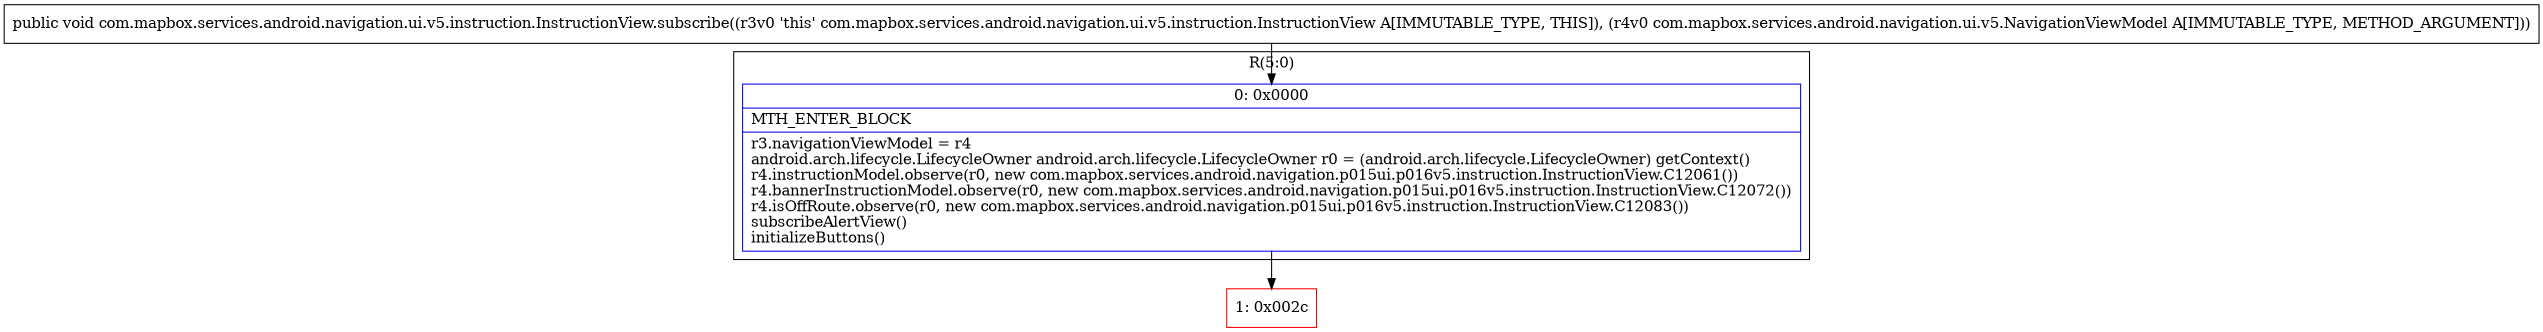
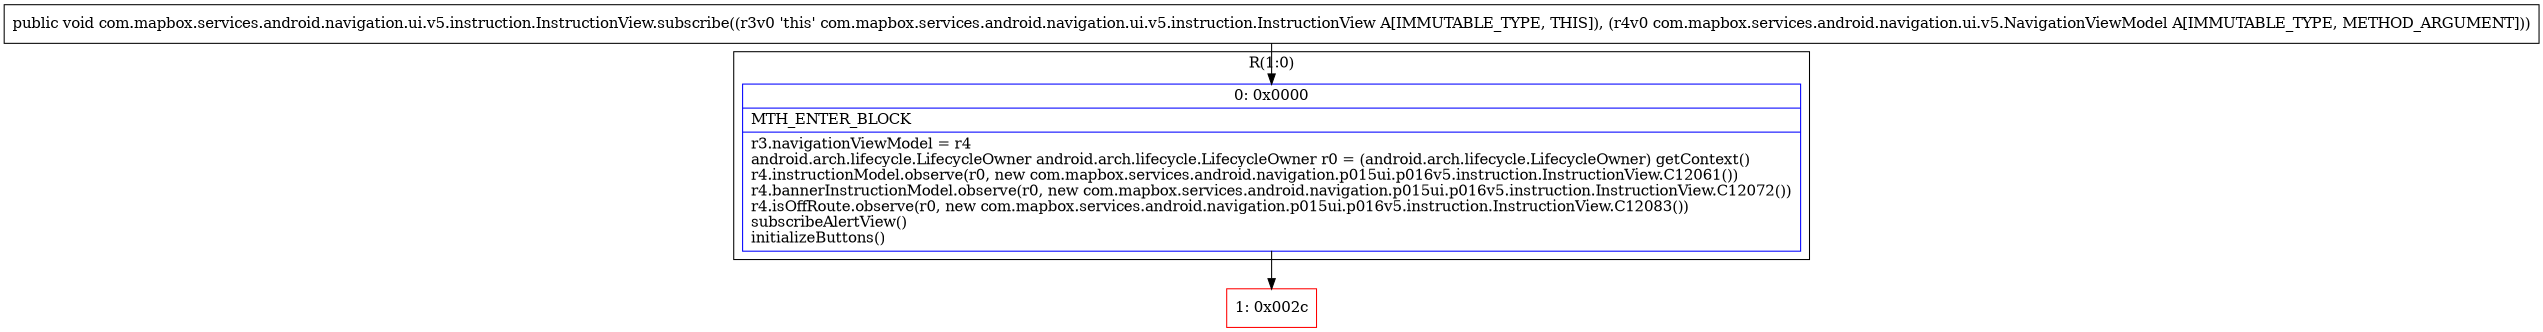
(1272, 64) -> (1272, 64)
